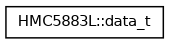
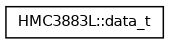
(85, 22) -> (85, 22)
